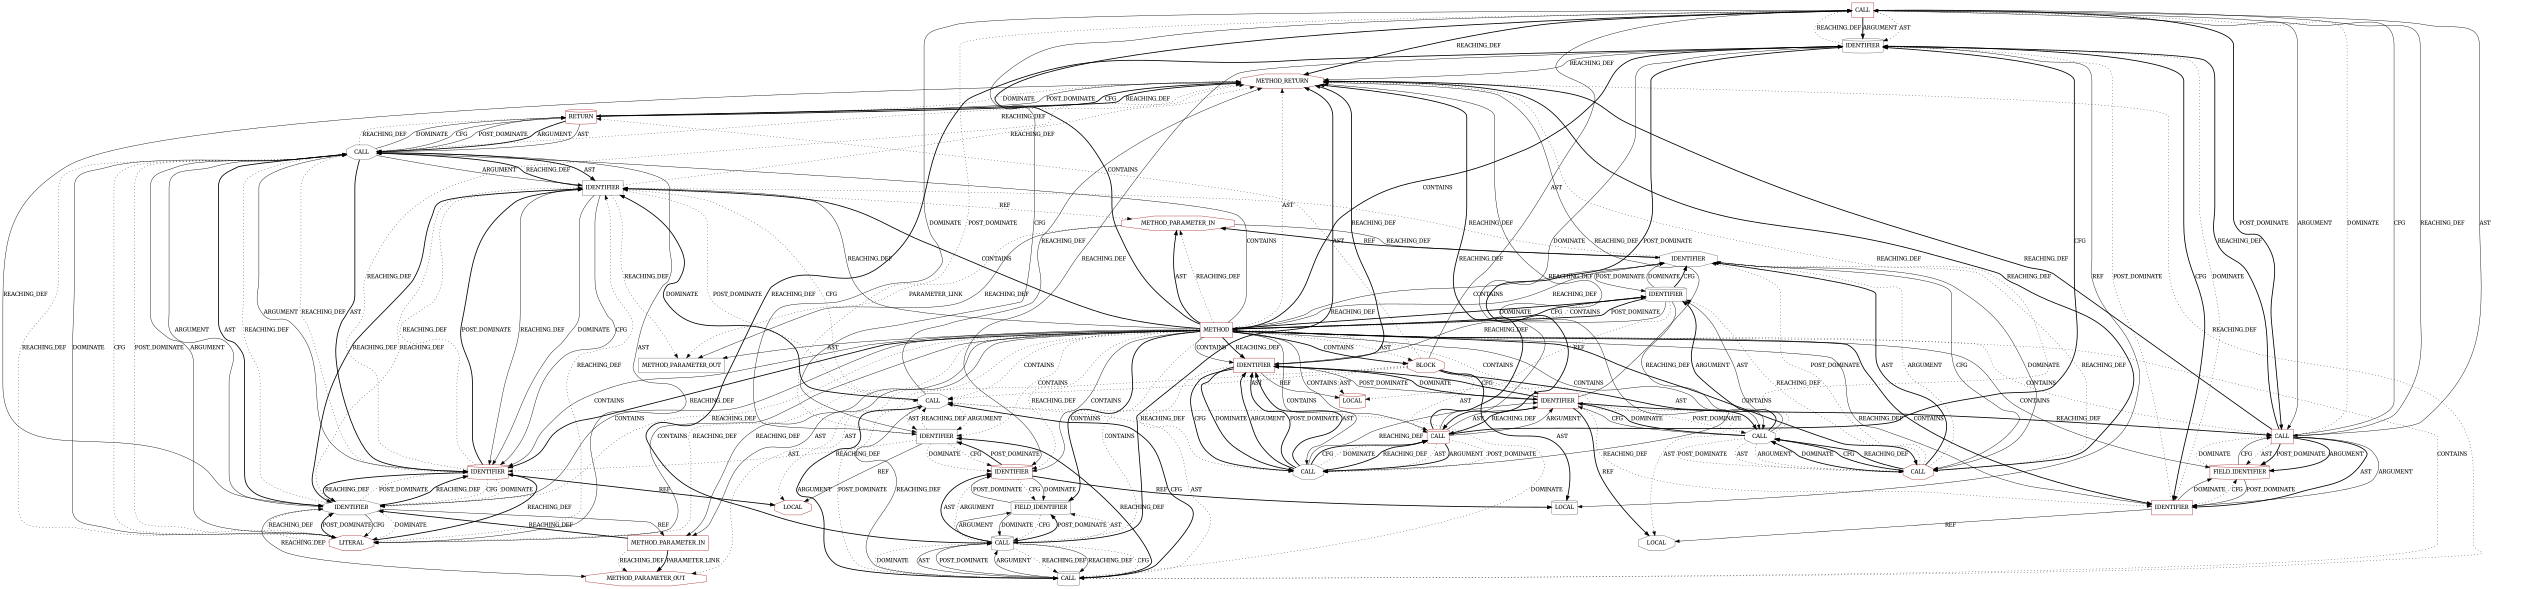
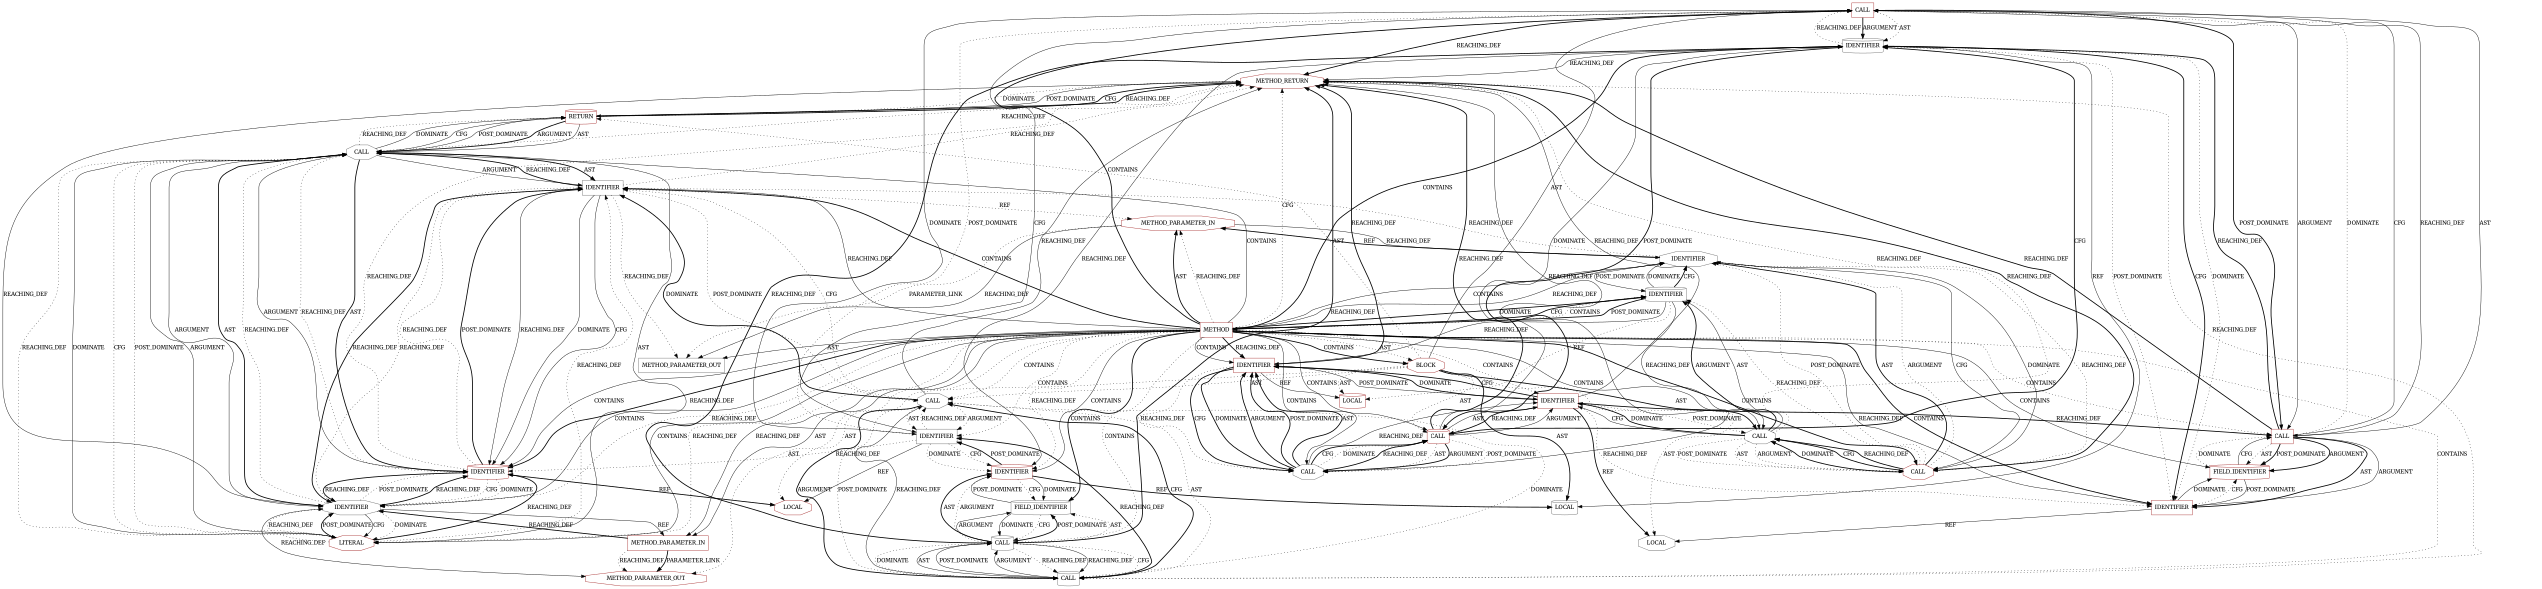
(1288, 206) -> (1288, 206)
